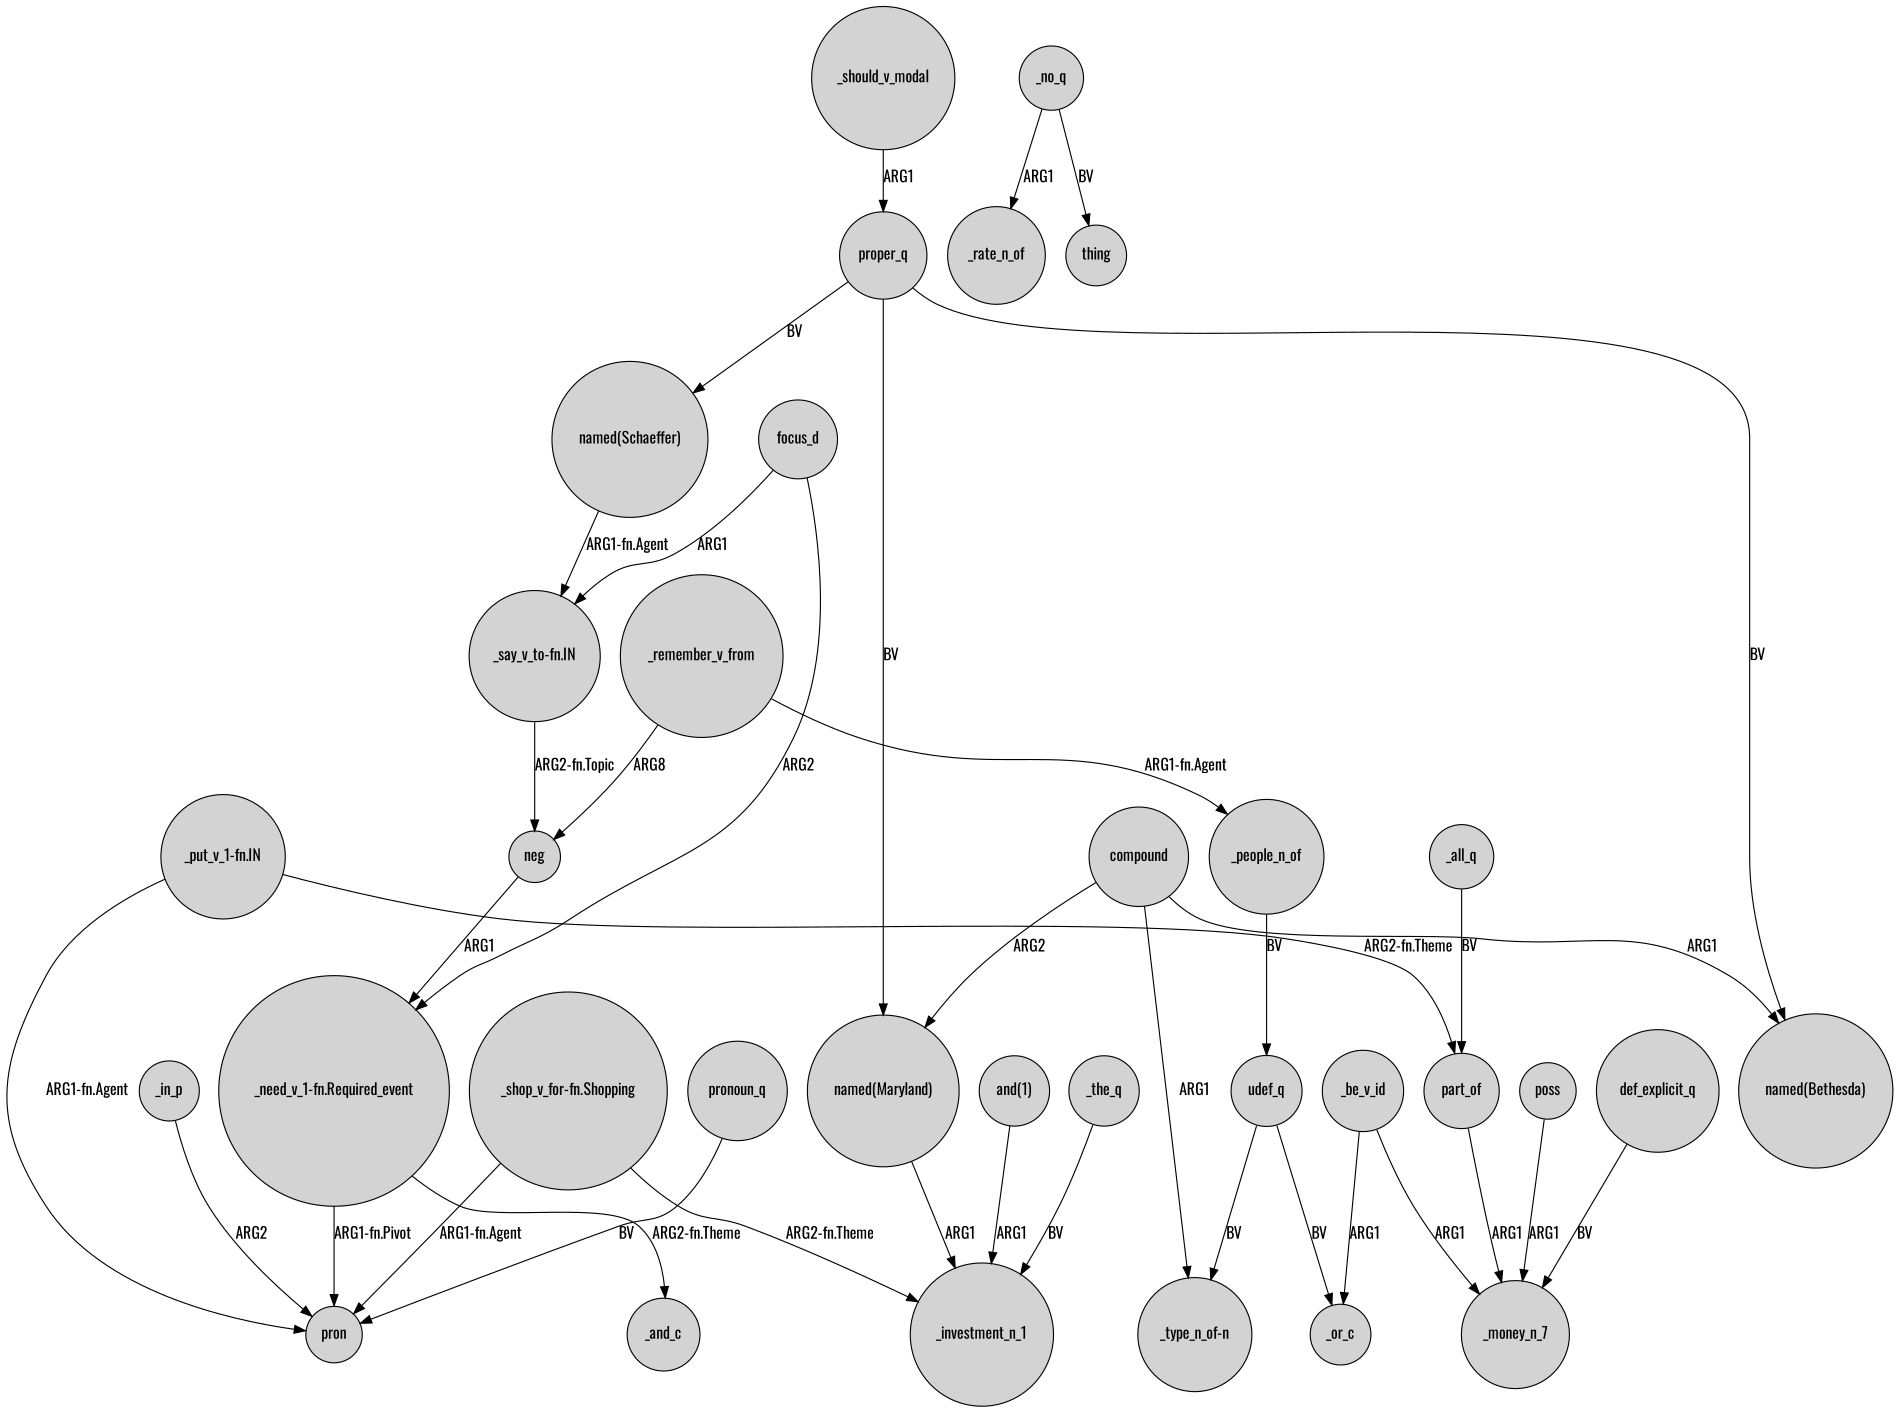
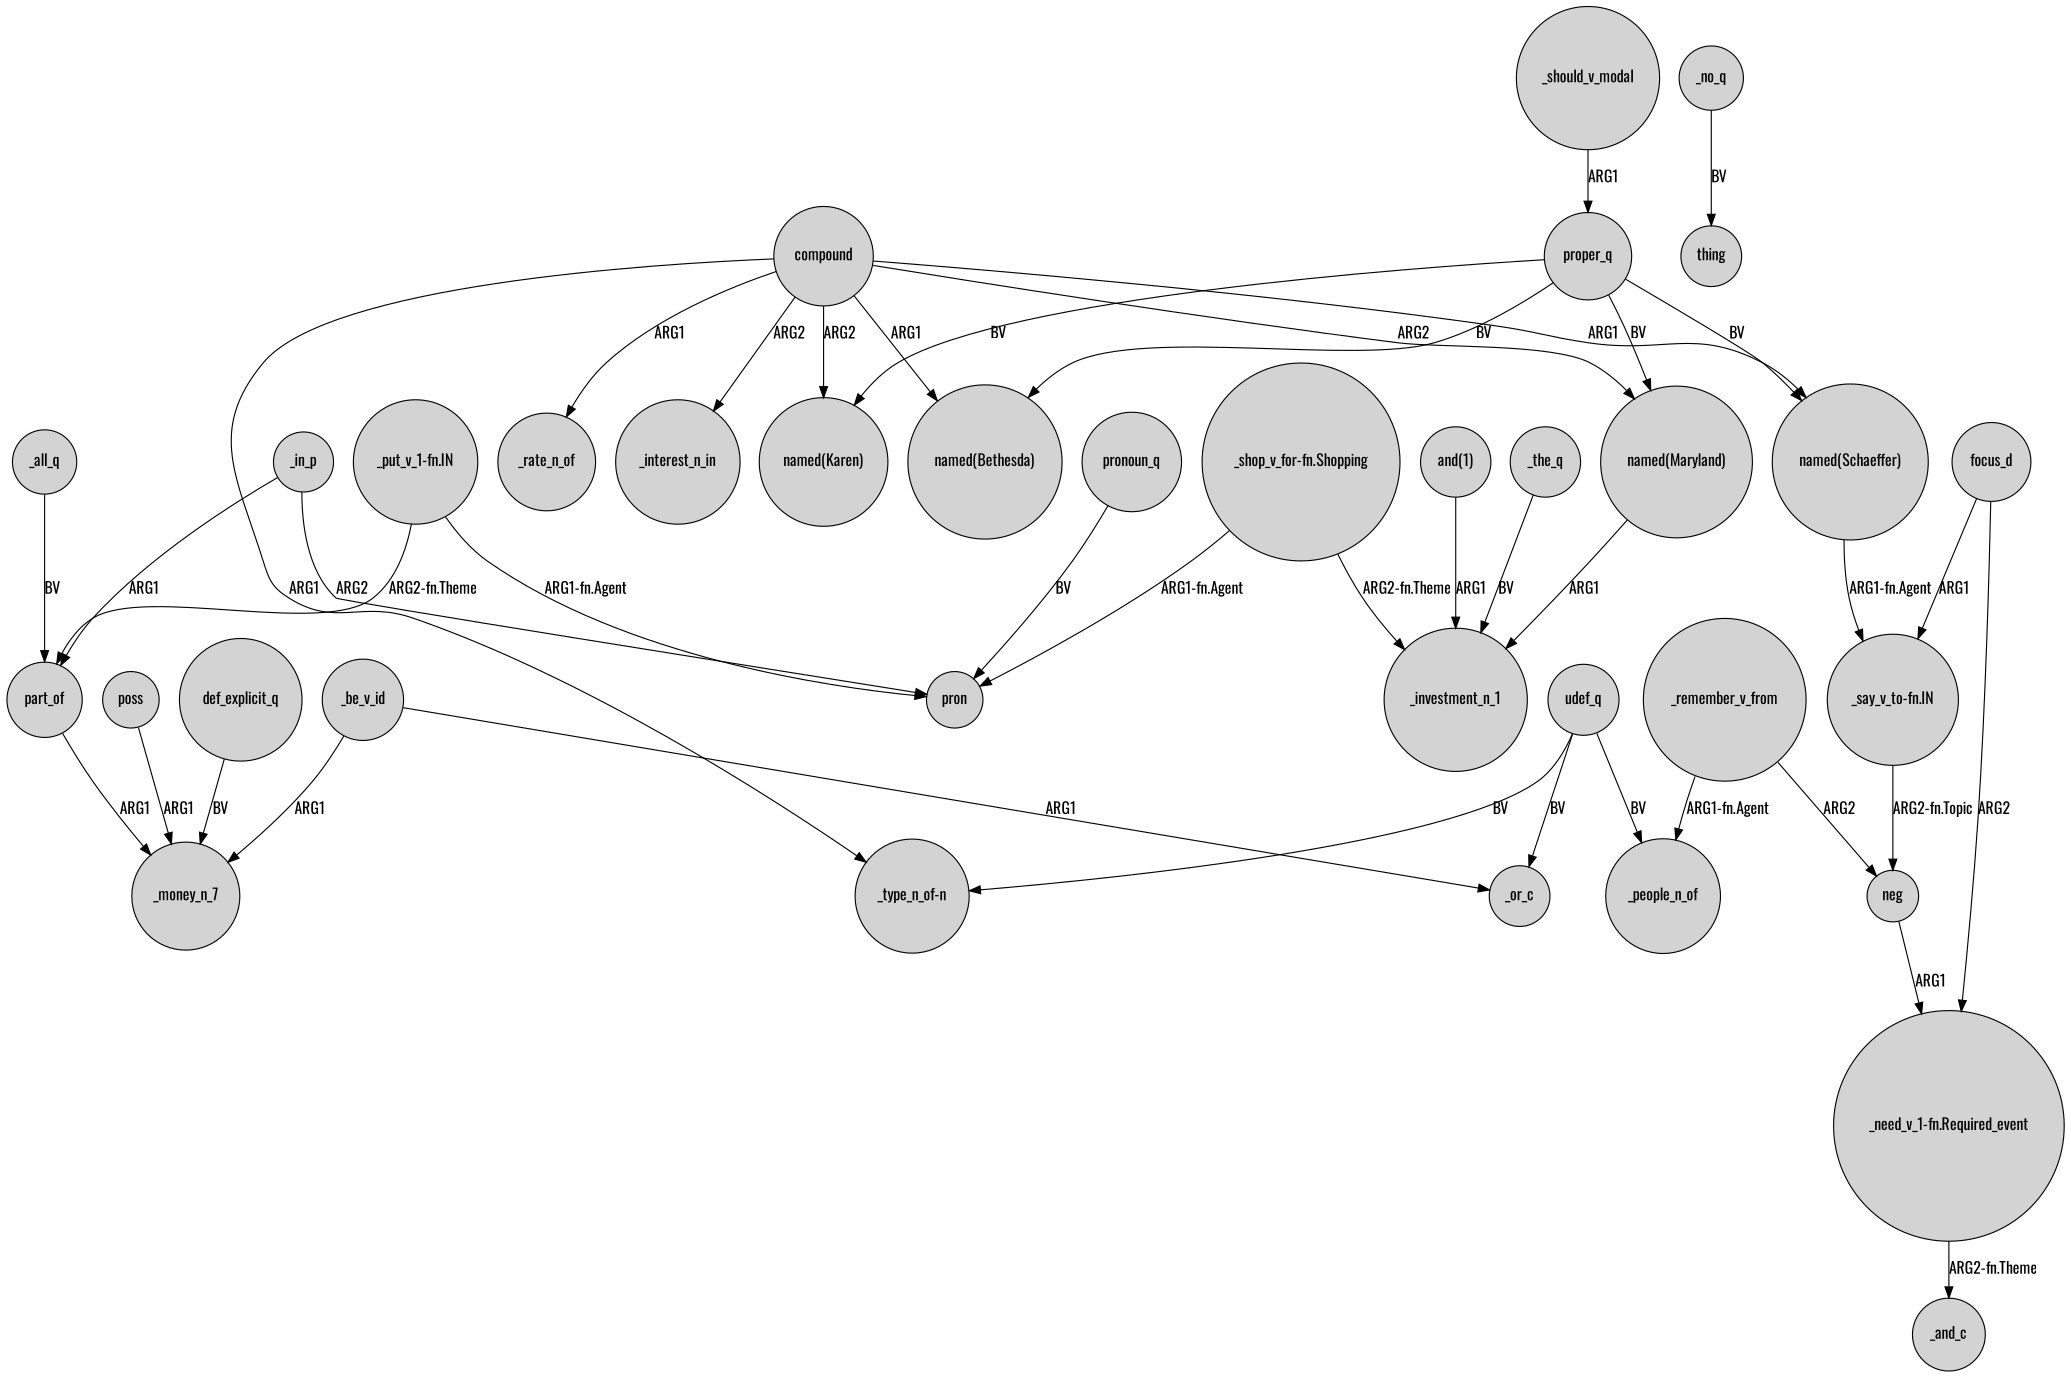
(1028, 153) -> (662, 323)
none -> (1342, 306)
none -> (678, 462)
none -> (824, 462)
none -> (162, 555)
(650, 766) -> (1840, 810)
(1267, 979) -> (1617, 783)
(334, 1250) -> none
